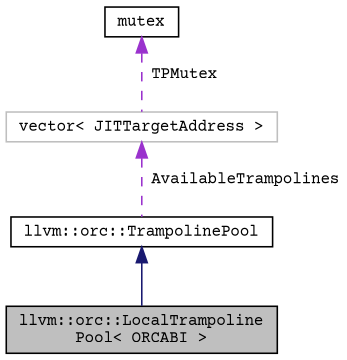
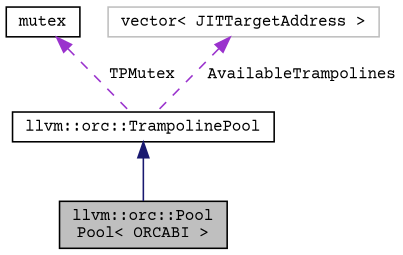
(142, 83) -> (99, 80)
(142, 330) -> (143, 225)
